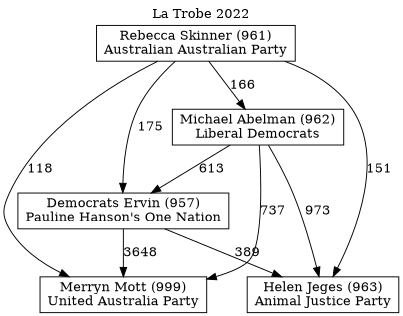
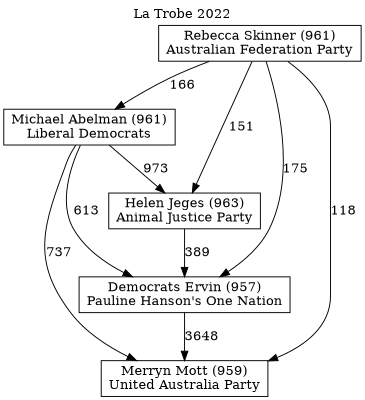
(196, 43) -> (260, 43)
(258, 127) -> (89, 127)
(219, 251) -> (185, 248)
(123, 295) -> (185, 379)
